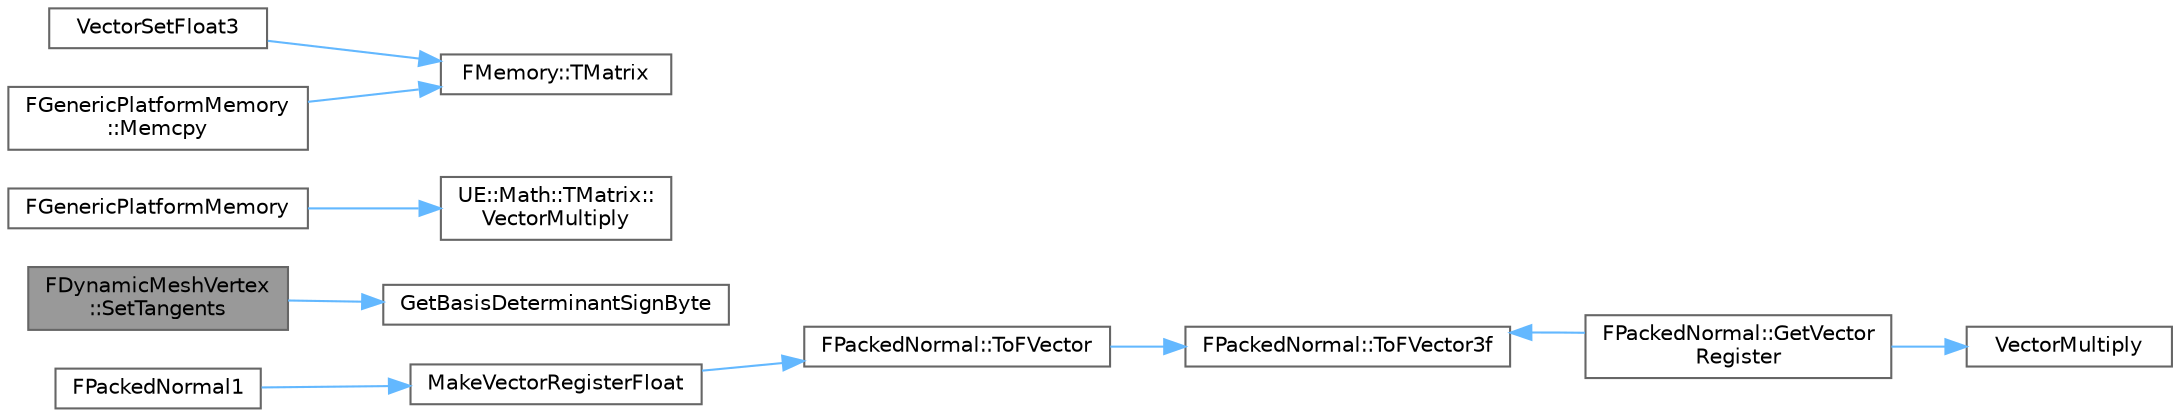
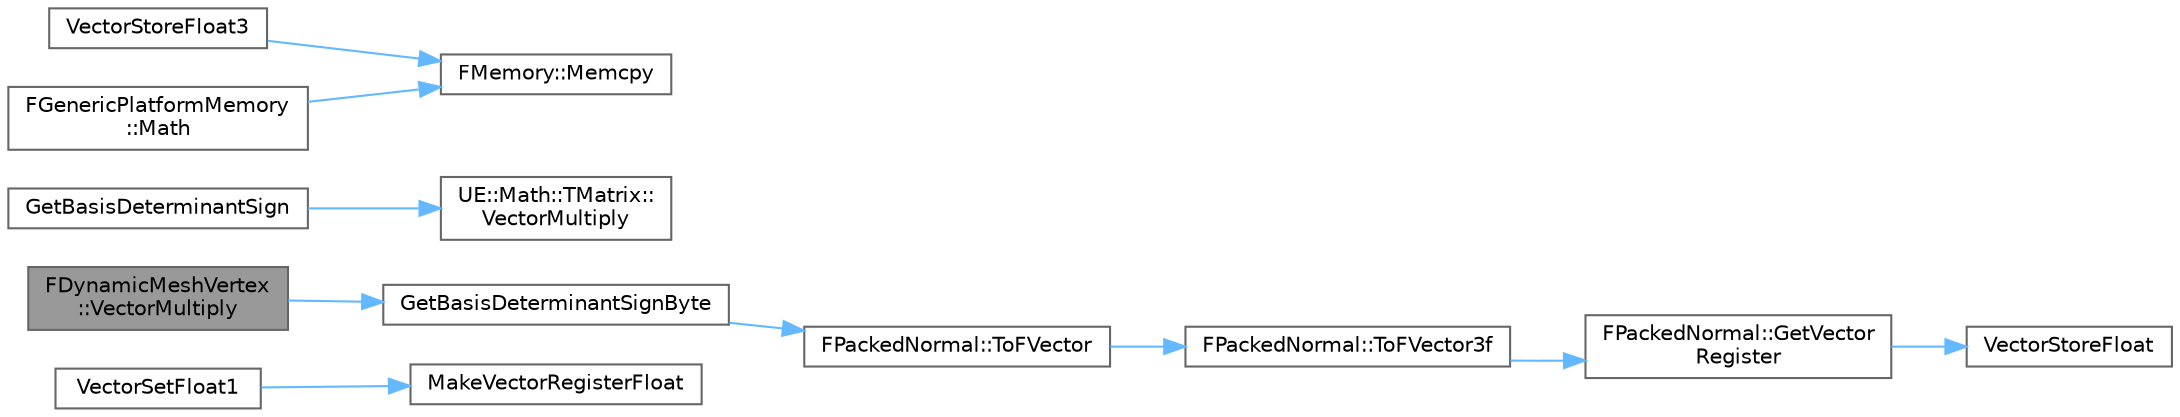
(158, 28) -> (158, 28)
(556, 74) -> (556, 74)
(158, 118) -> (158, 118)
(158, 208) -> (158, 208)
(158, 298) -> (158, 298)
(1558, 333) -> (1537, 361)
(2069, 347) -> (2069, 347)
(742, 367) -> (756, 326)
(158, 389) -> (158, 389)
